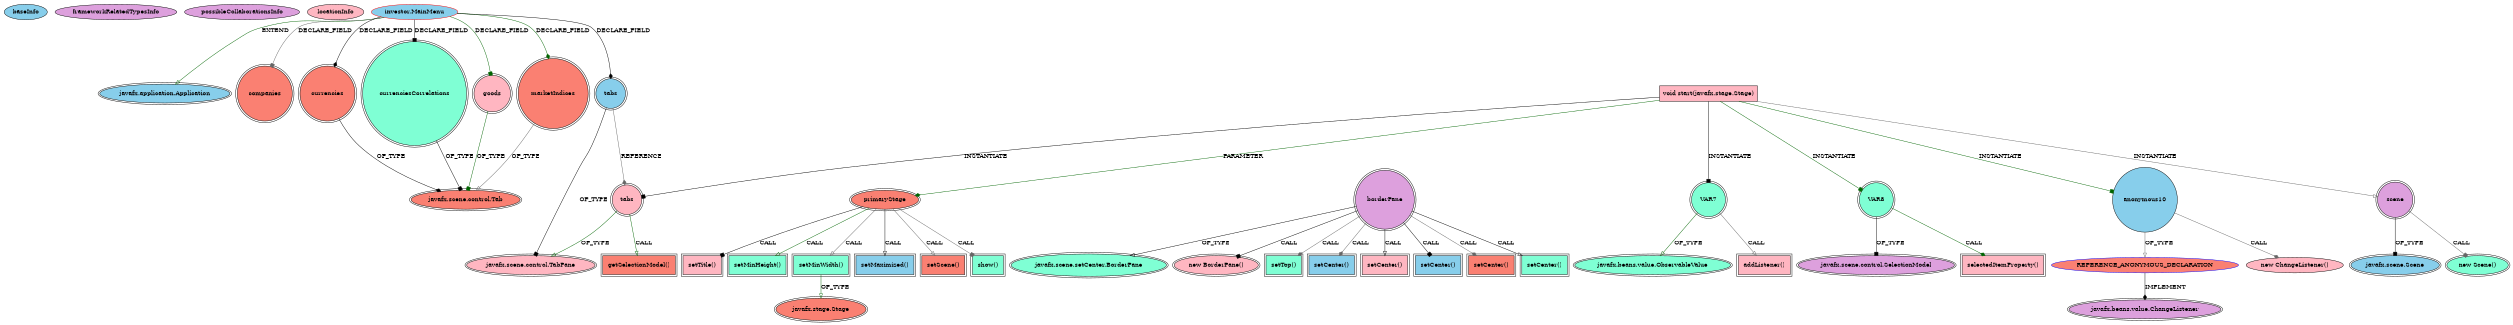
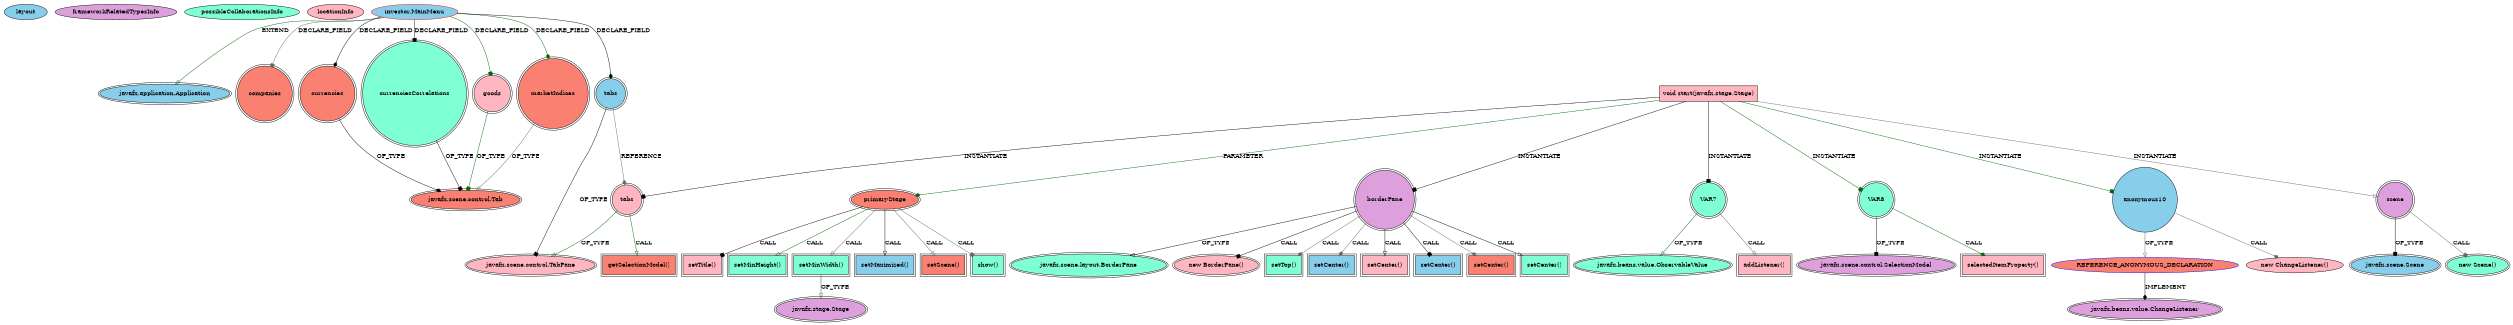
(26, 12) -> (26, 12)
(242, 12) -> (242, 12)
none -> (1552, 145)
(1089, 265) -> (1089, 265)
(821, 309) -> (821, 309)
